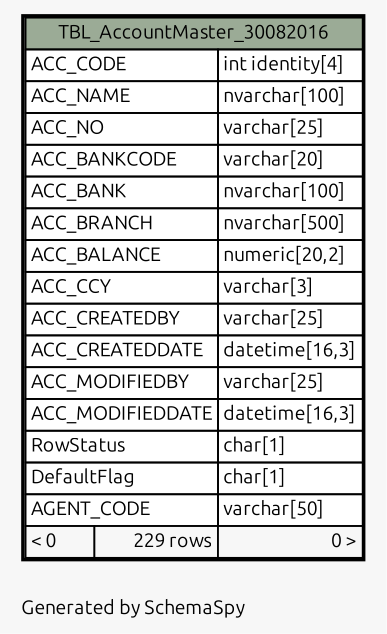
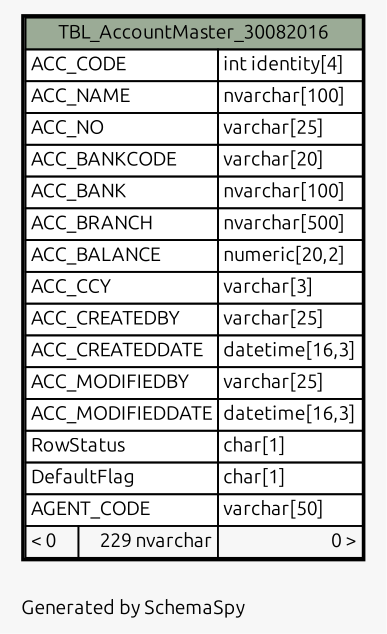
(173, 541) -> (156, 541)
